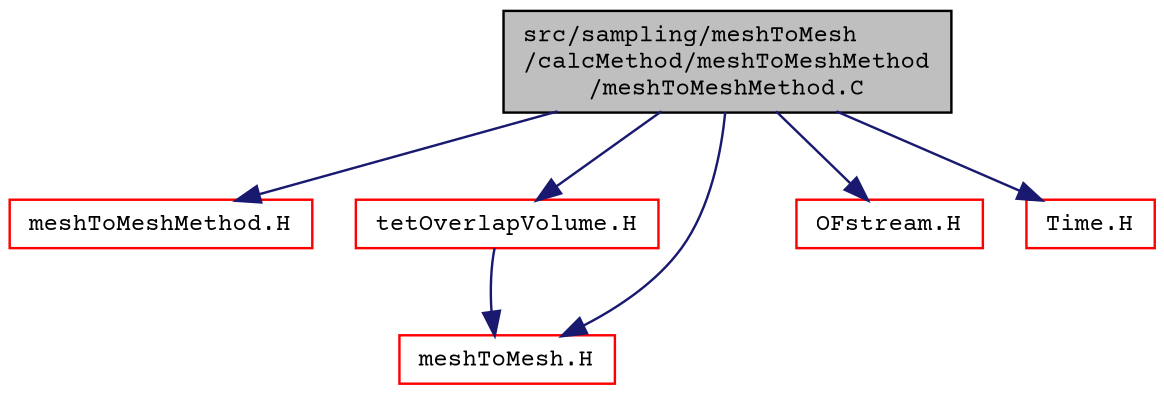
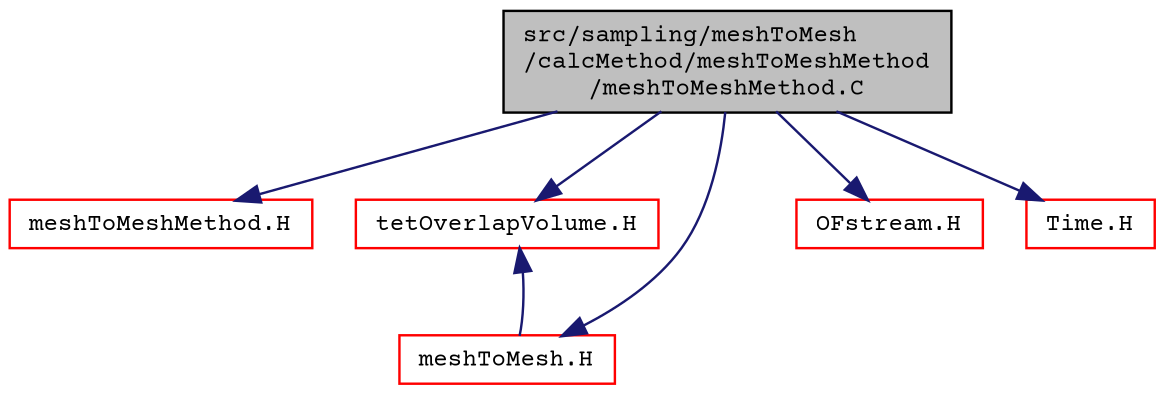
(491, 280) -> (523, 304)
